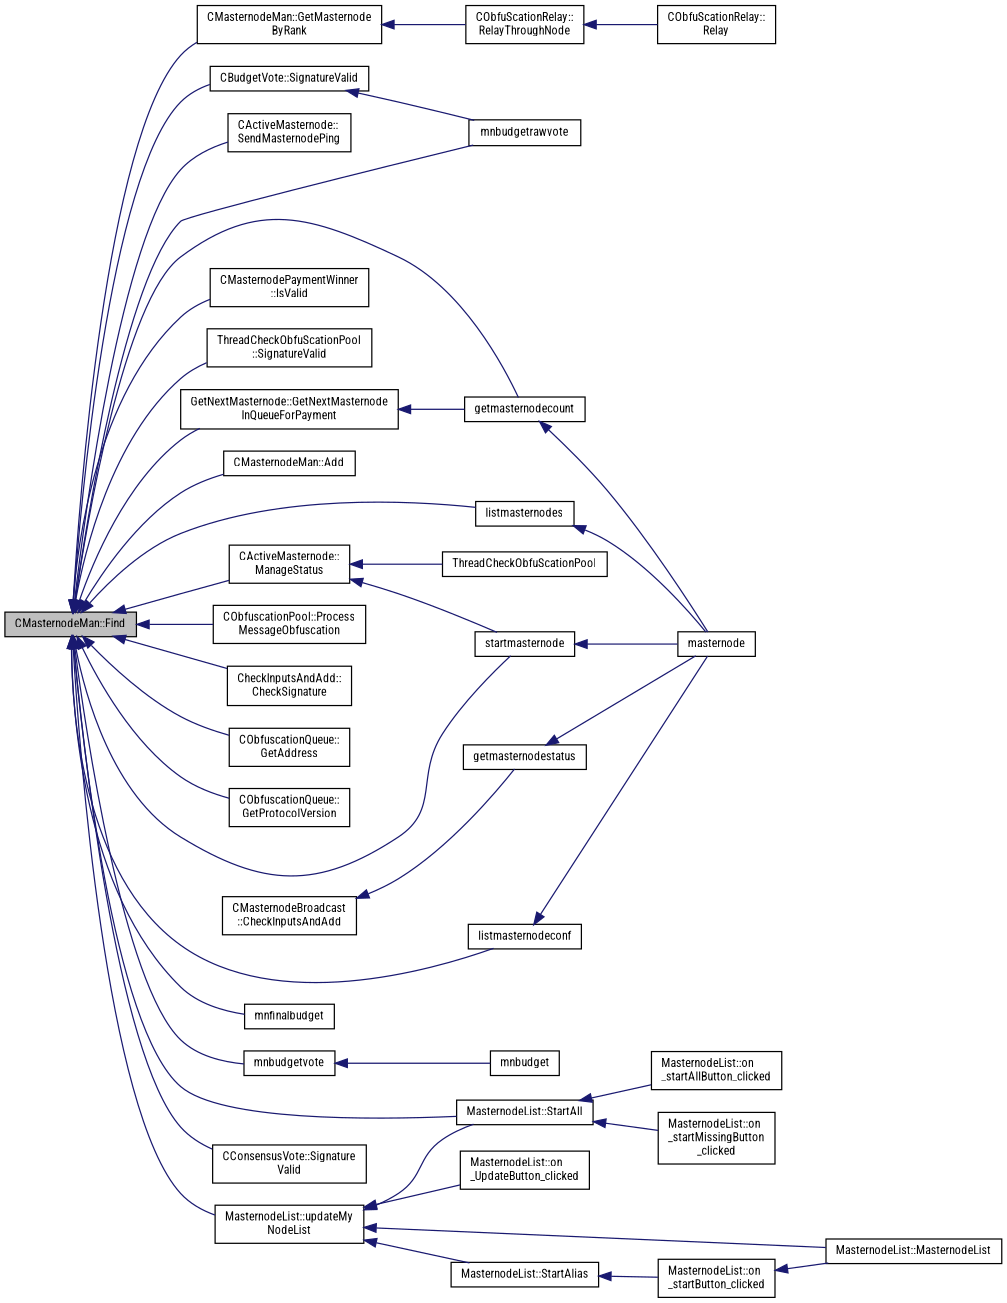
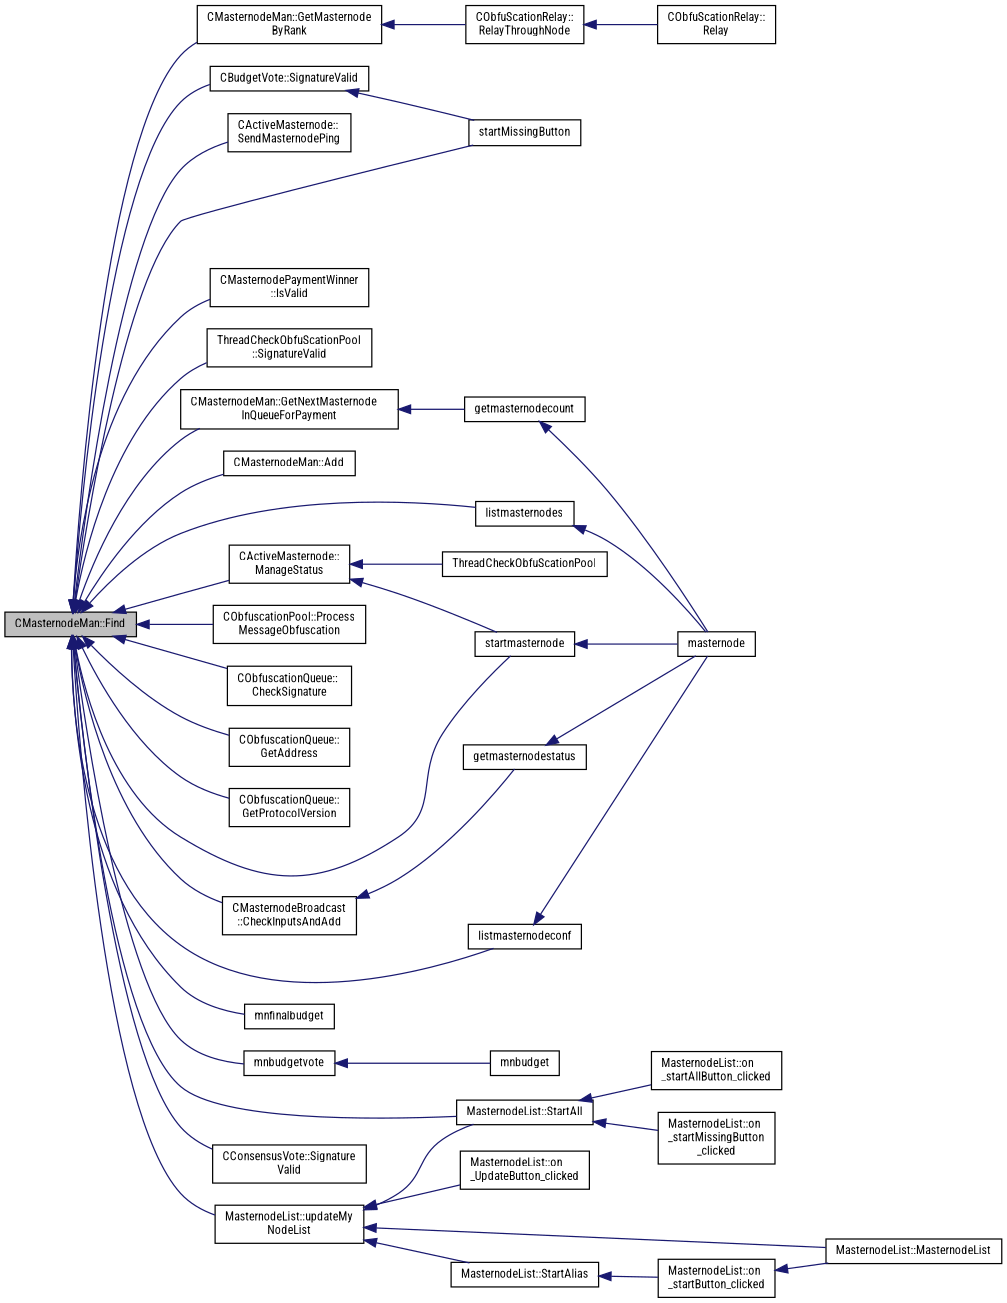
(525, 133) -> (525, 133)
(205, 241) -> (121, 794)
(289, 409) -> (289, 409)
(289, 686) -> (289, 686)
